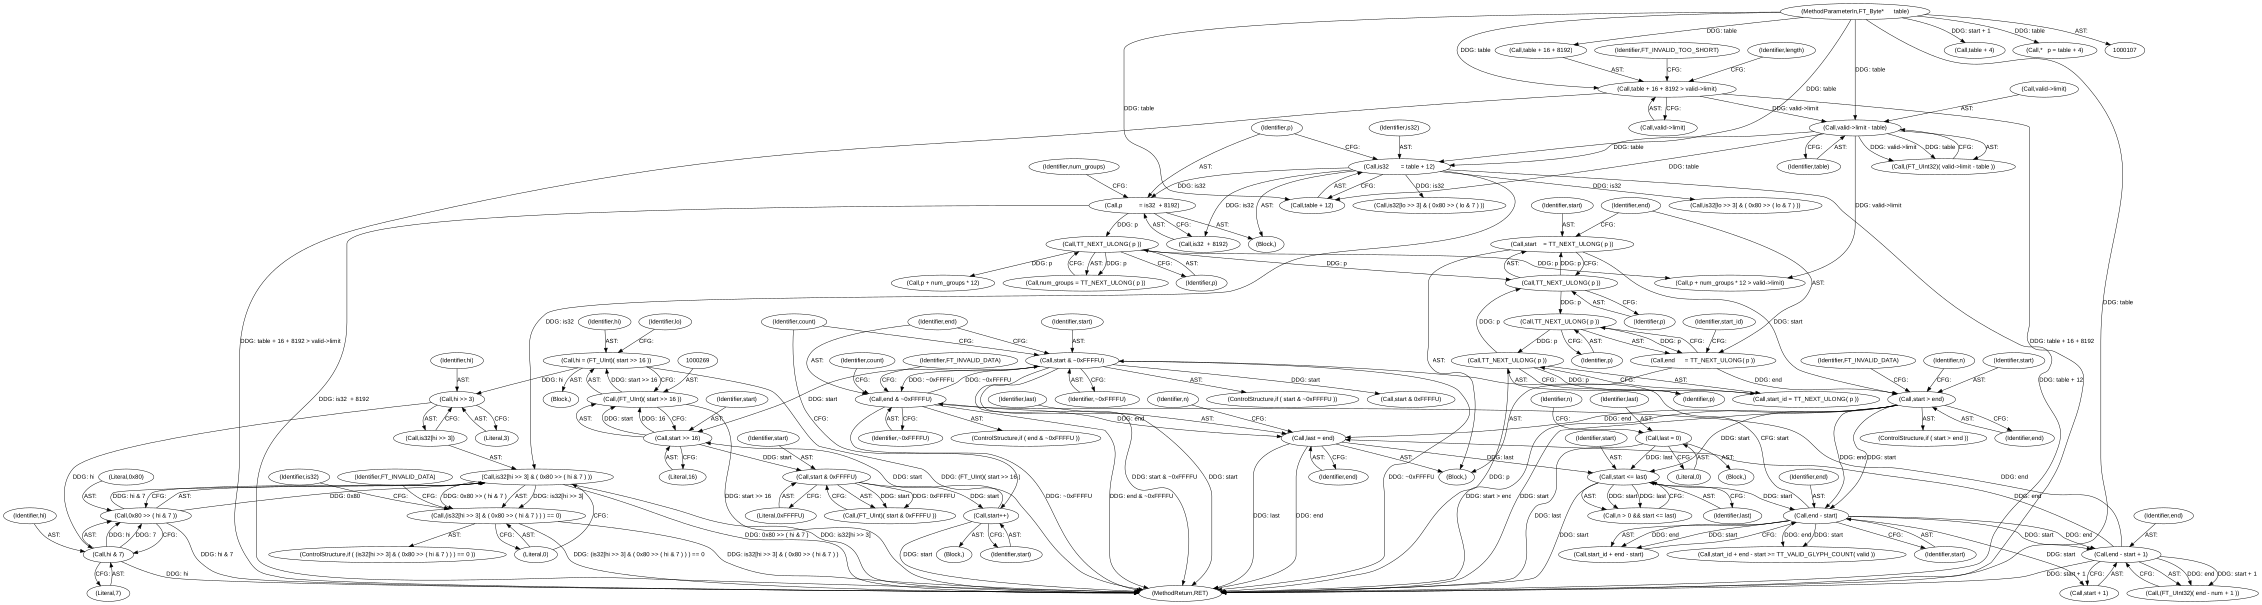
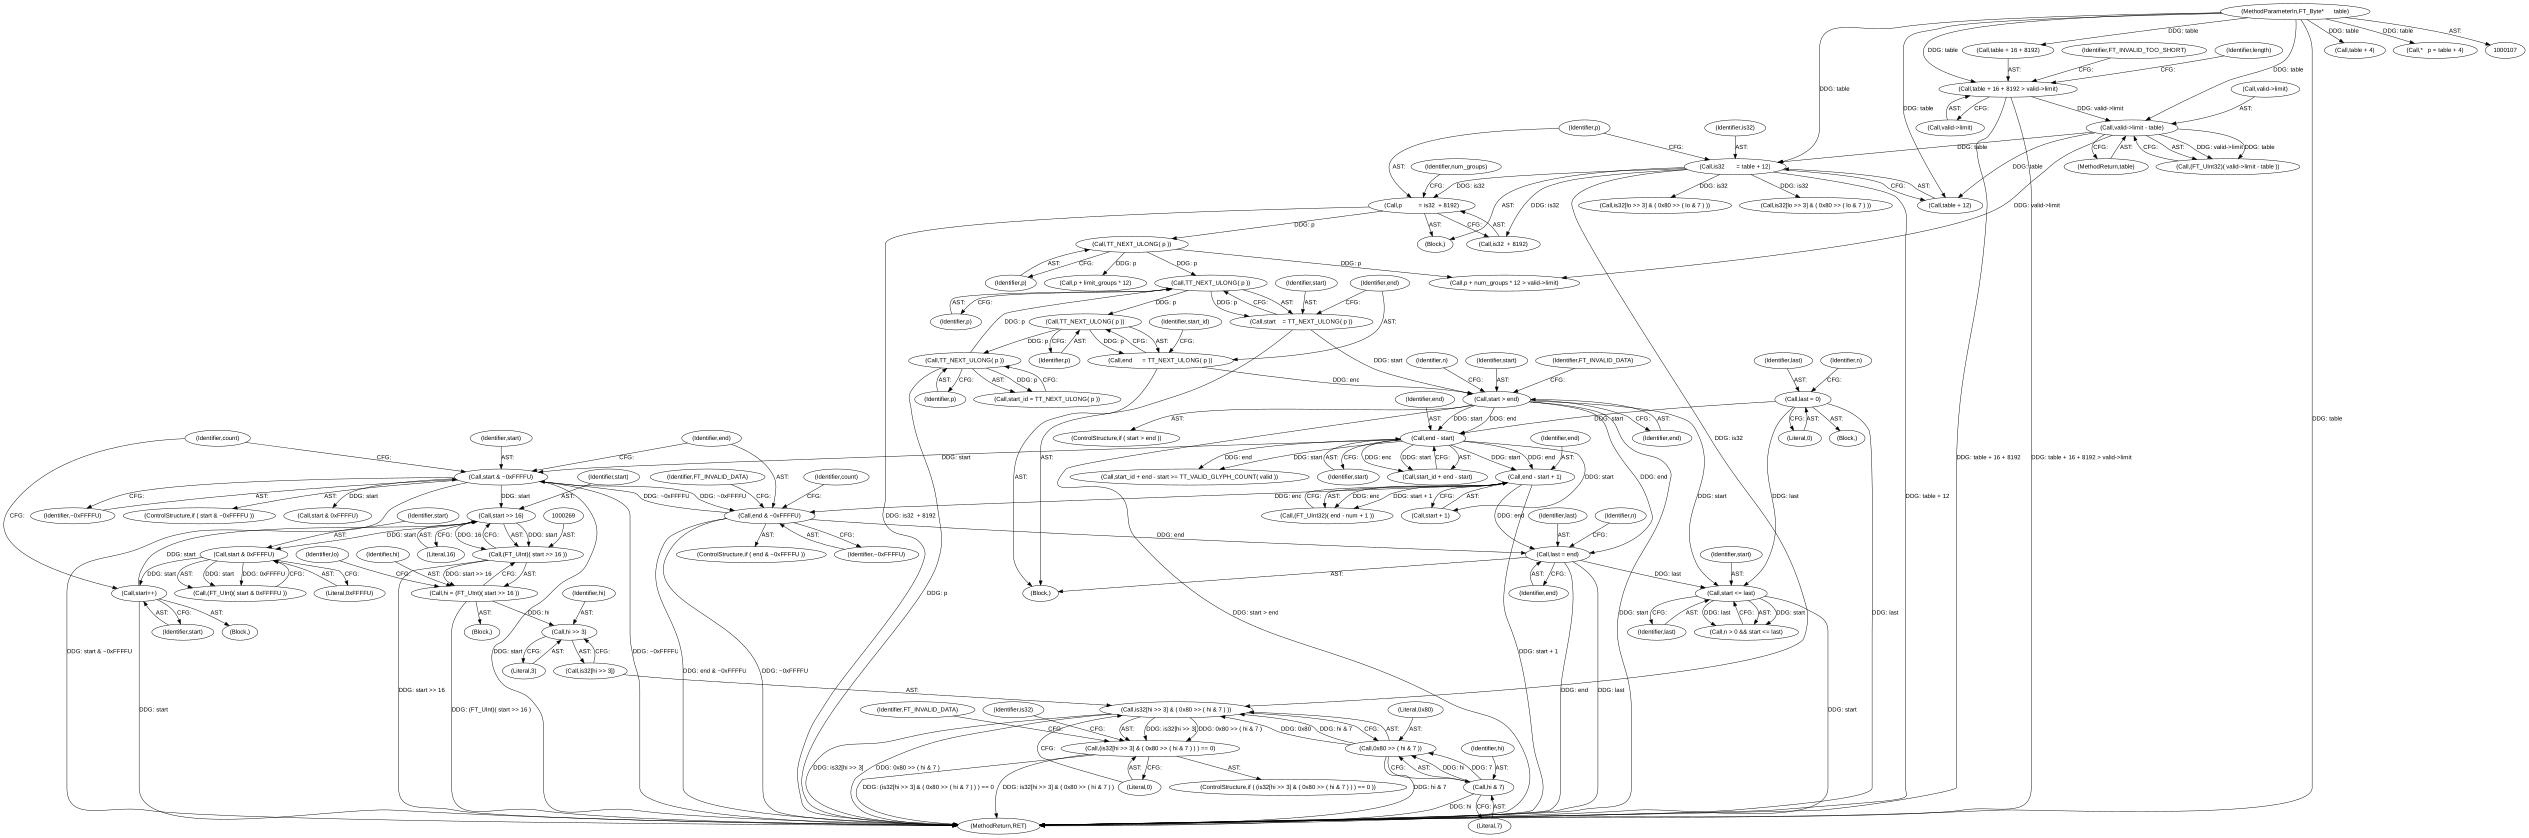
(1971, 31) -> (2344, 31)
(1809, 167) -> (2106, 167)
(943, 283) -> (1095, 283)
(1086, 283) -> none
(207, 433) -> none
(1775, 438) -> (956, 458)
(1725, 488) -> (1627, 412)
